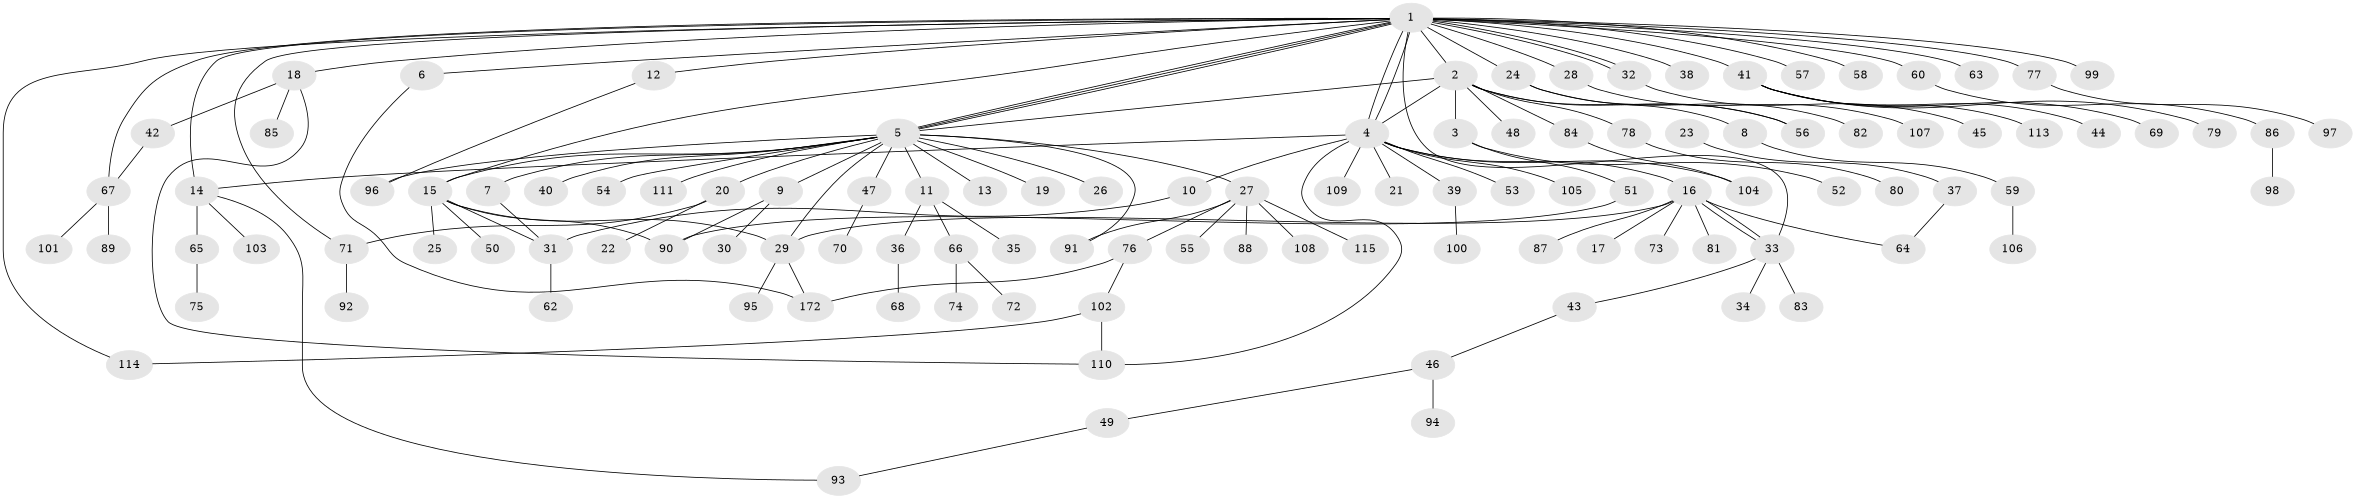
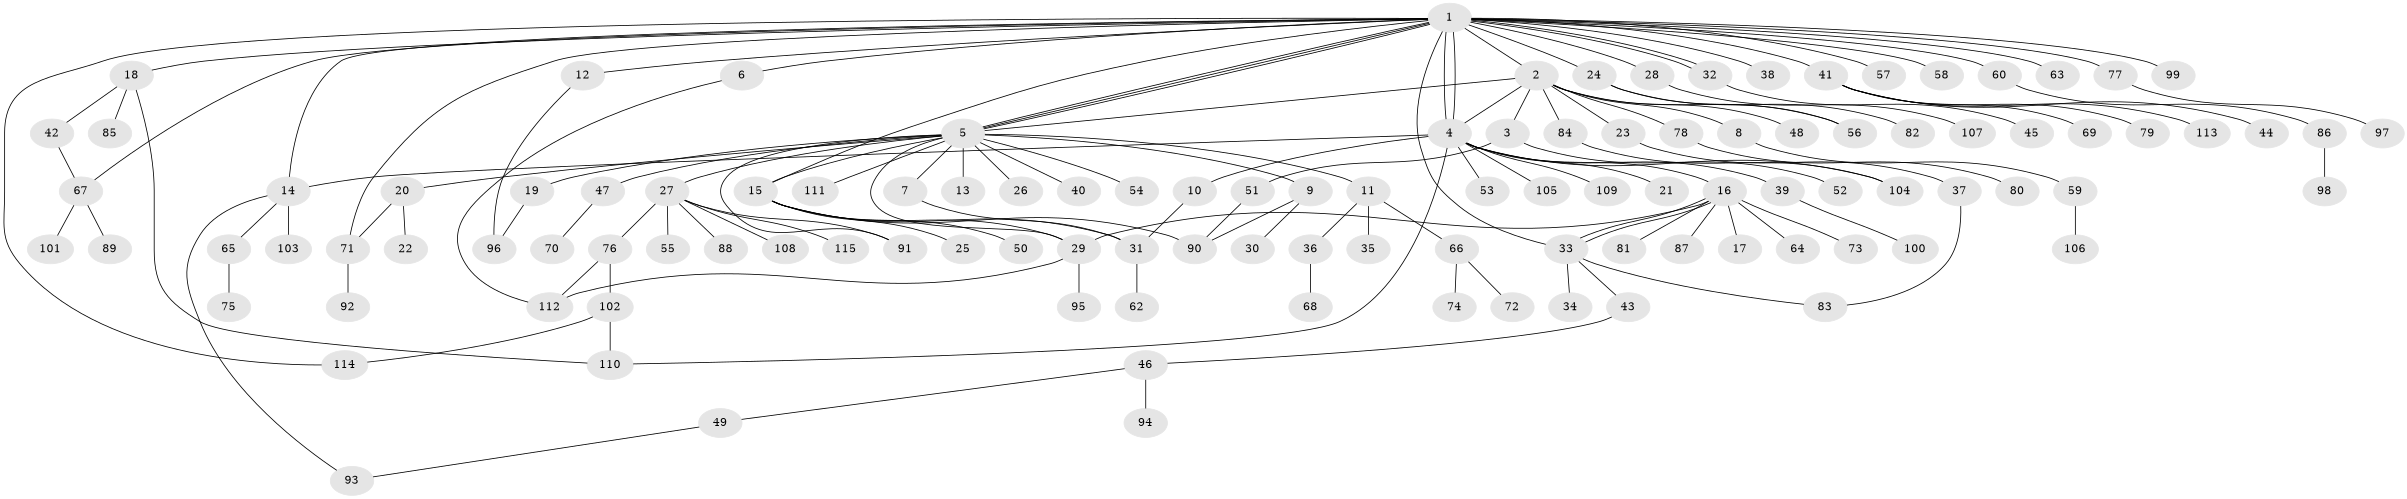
none -> (1580, 105)
(631, 149) -> (513, 220)
(1929, 220) -> (1927, 280)
(811, 307) -> (550, 307)
